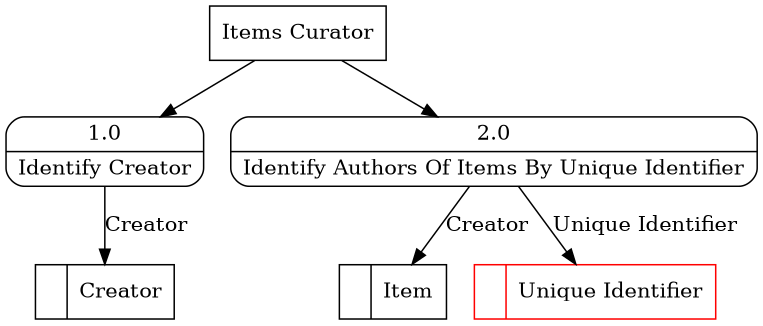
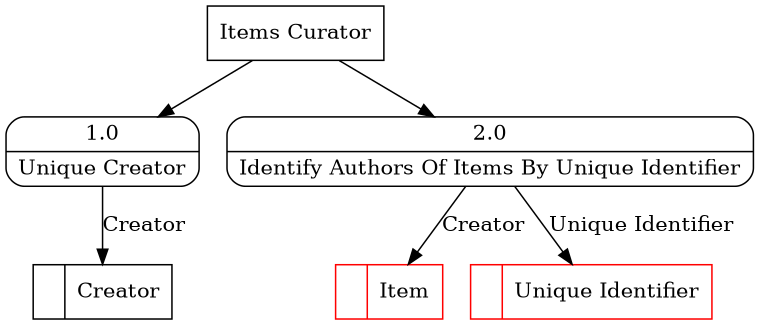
(105, 168) -> (103, 168)
(393, 292) -> (389, 292)
